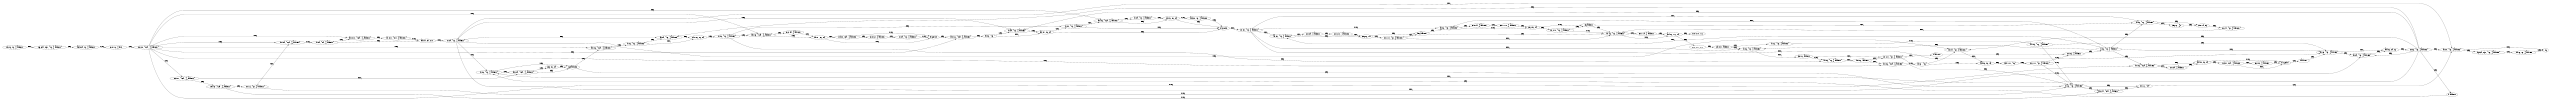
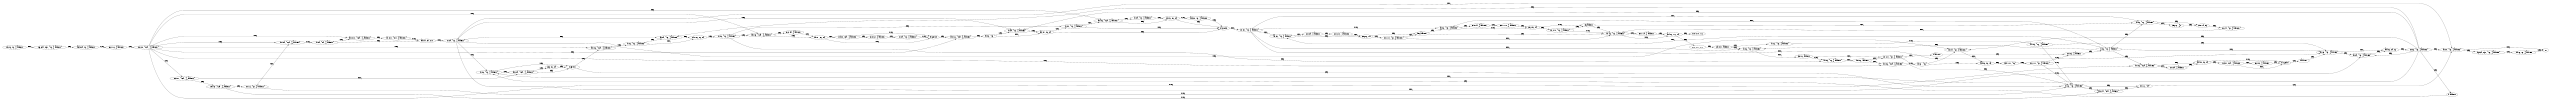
(116, 47) -> (116, 47)
(2546, 50) -> (2546, 50)
(573, 67) -> (573, 67)
